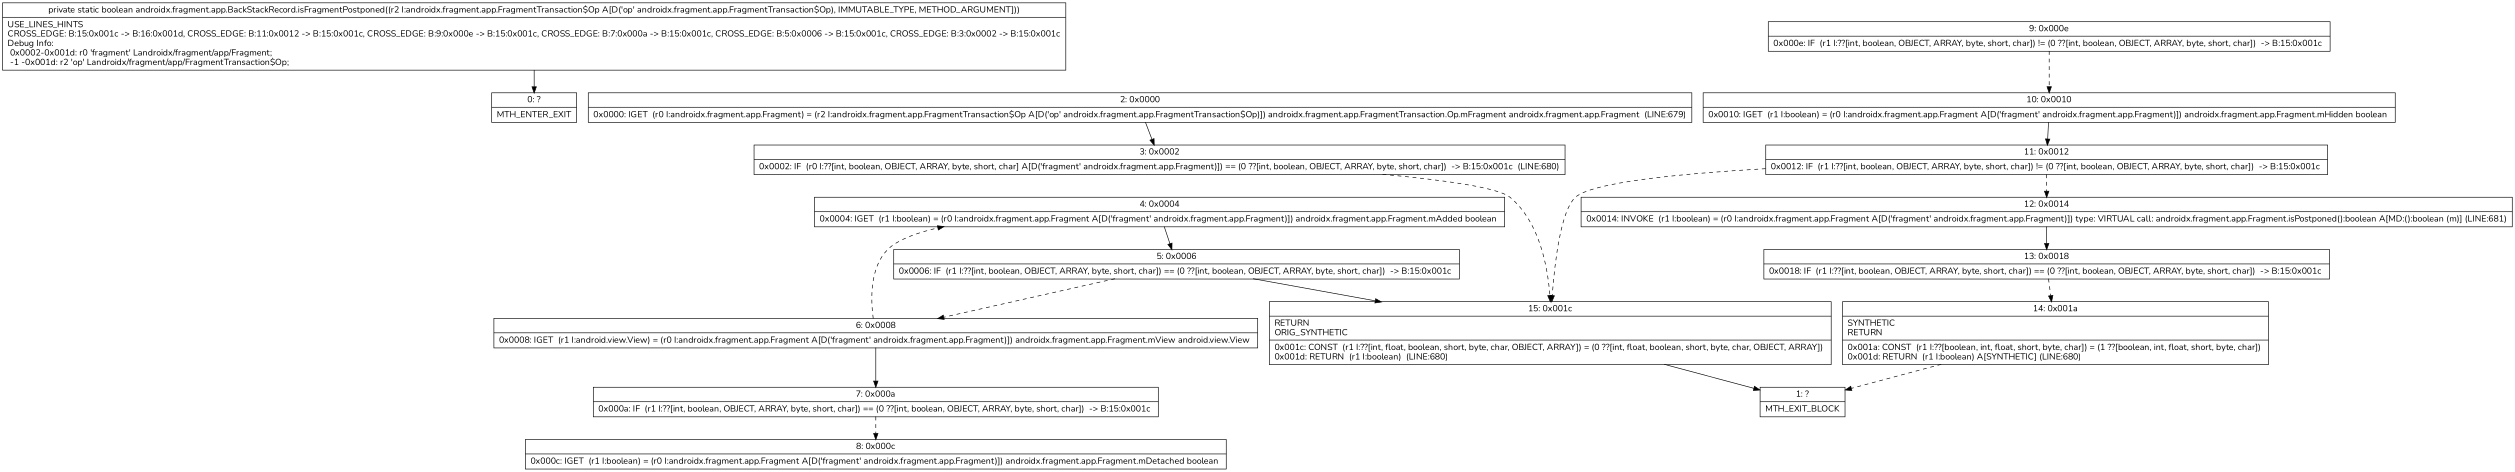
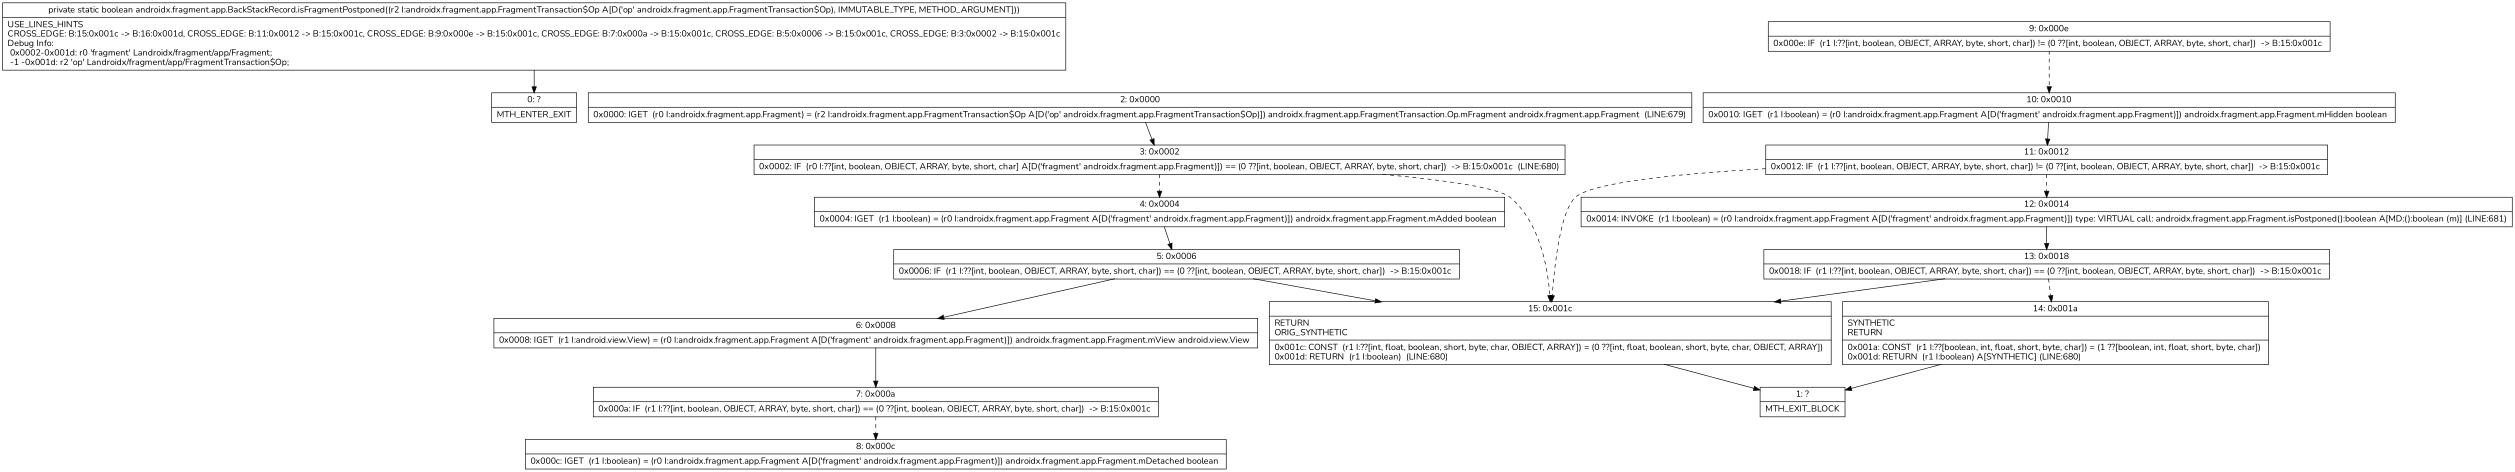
(882, 256) -> (1160, 183)
none -> (1863, 290)
(1029, 298) -> (1029, 298)
(1896, 376) -> (1896, 376)
